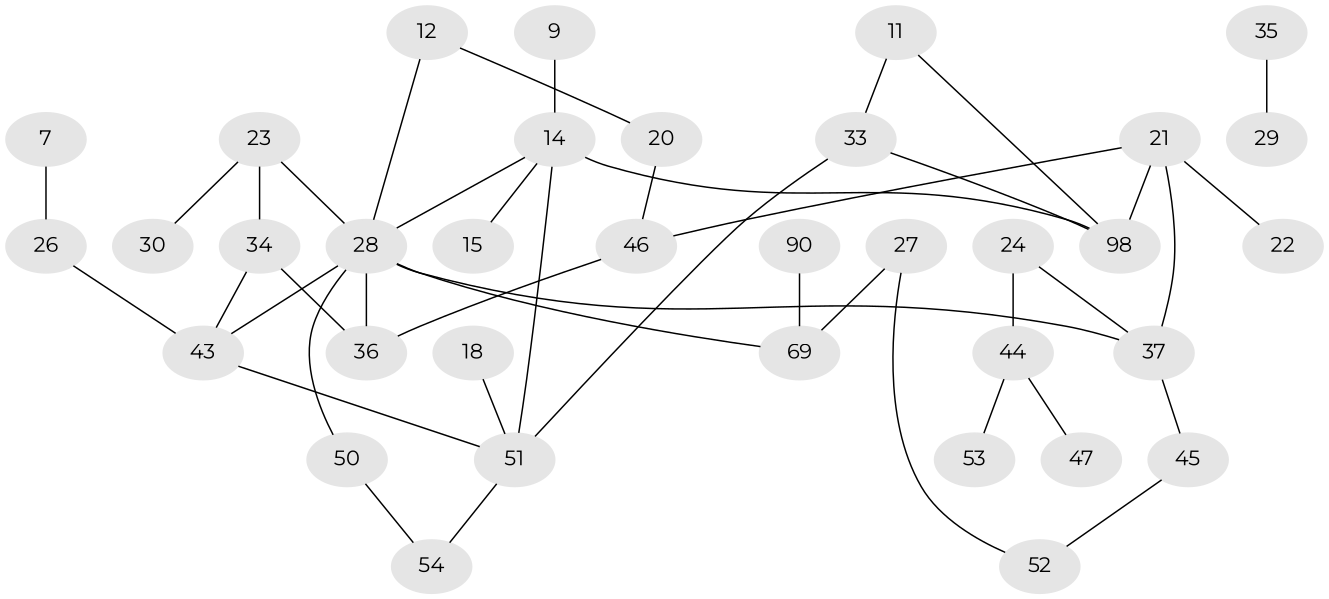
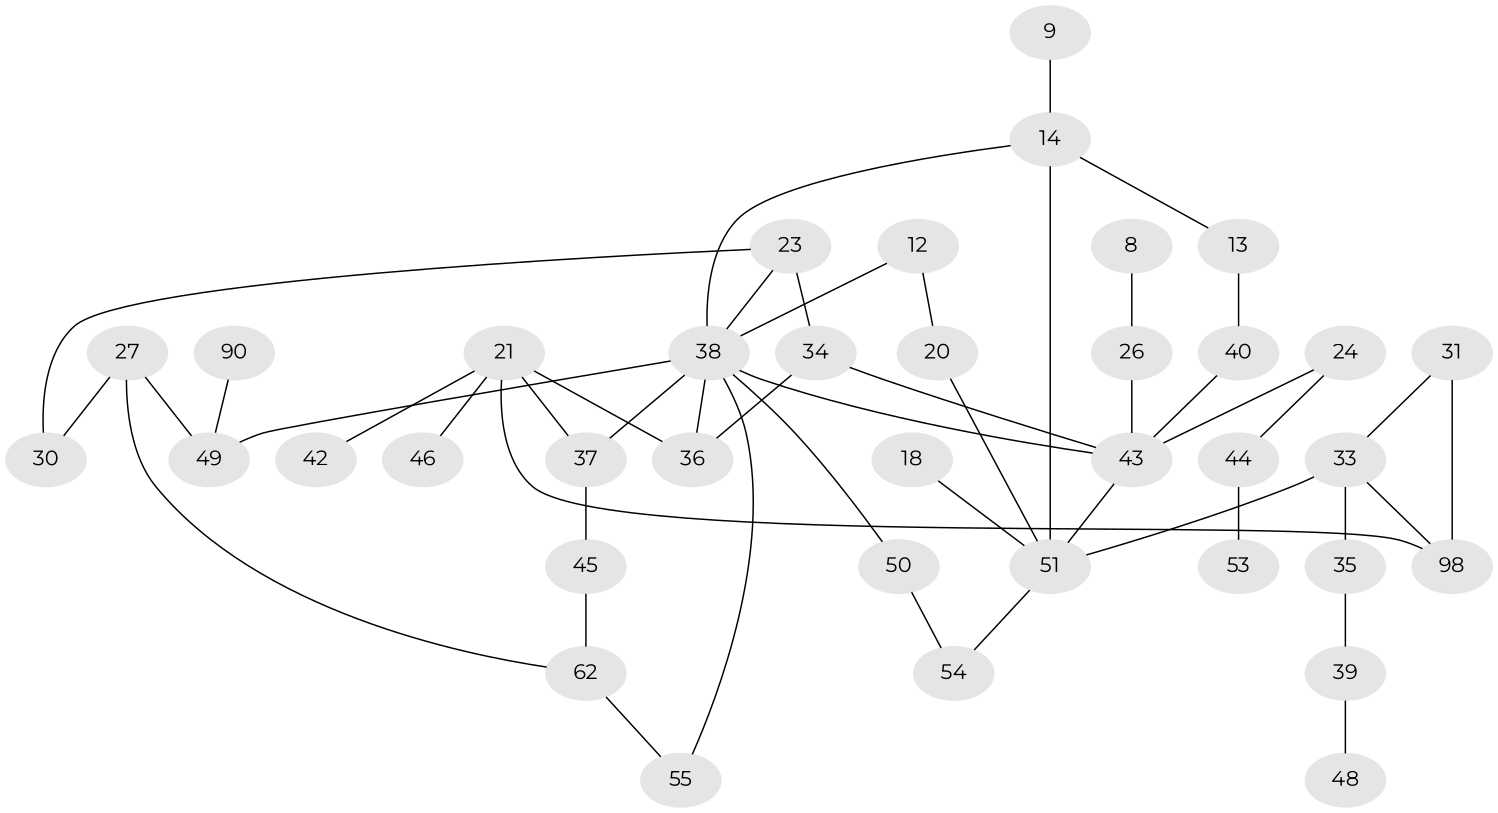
(896, 33) -> (1452, 353)
(46, 139) -> (1132, 246)
(1267, 139) -> (1345, 673)
(649, 193) -> (994, 460)
(825, 193) -> none
(366, 246) -> (709, 353)
(473, 246) -> (1239, 246)
(1283, 246) -> (316, 460)
(1083, 300) -> (1239, 406)
(483, 301) -> (598, 406)
(800, 353) -> (209, 460)
none -> (1239, 353)
none -> (87, 406)
(1081, 460) -> none
none -> (1345, 513)
(1040, 567) -> (586, 673)
none -> (681, 780)
none -> (1345, 780)
